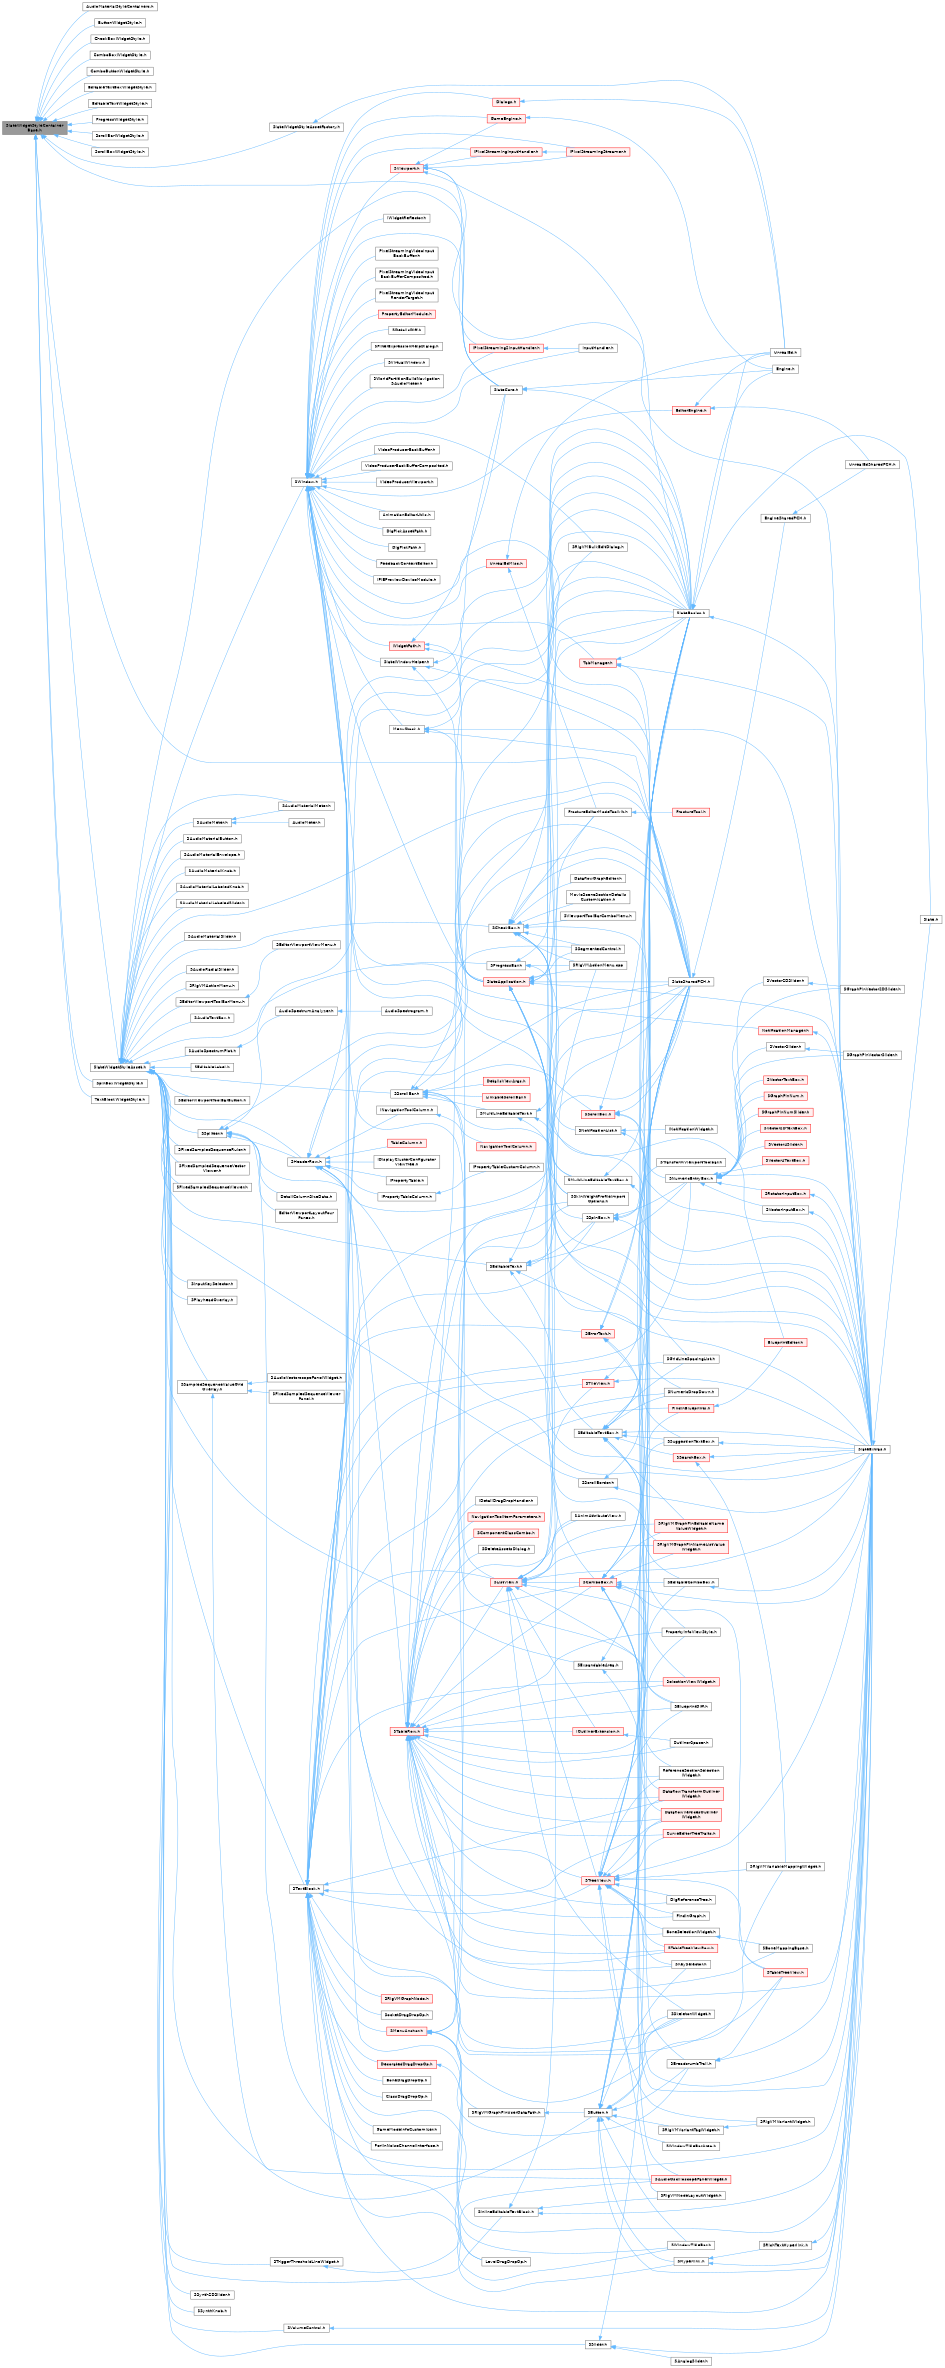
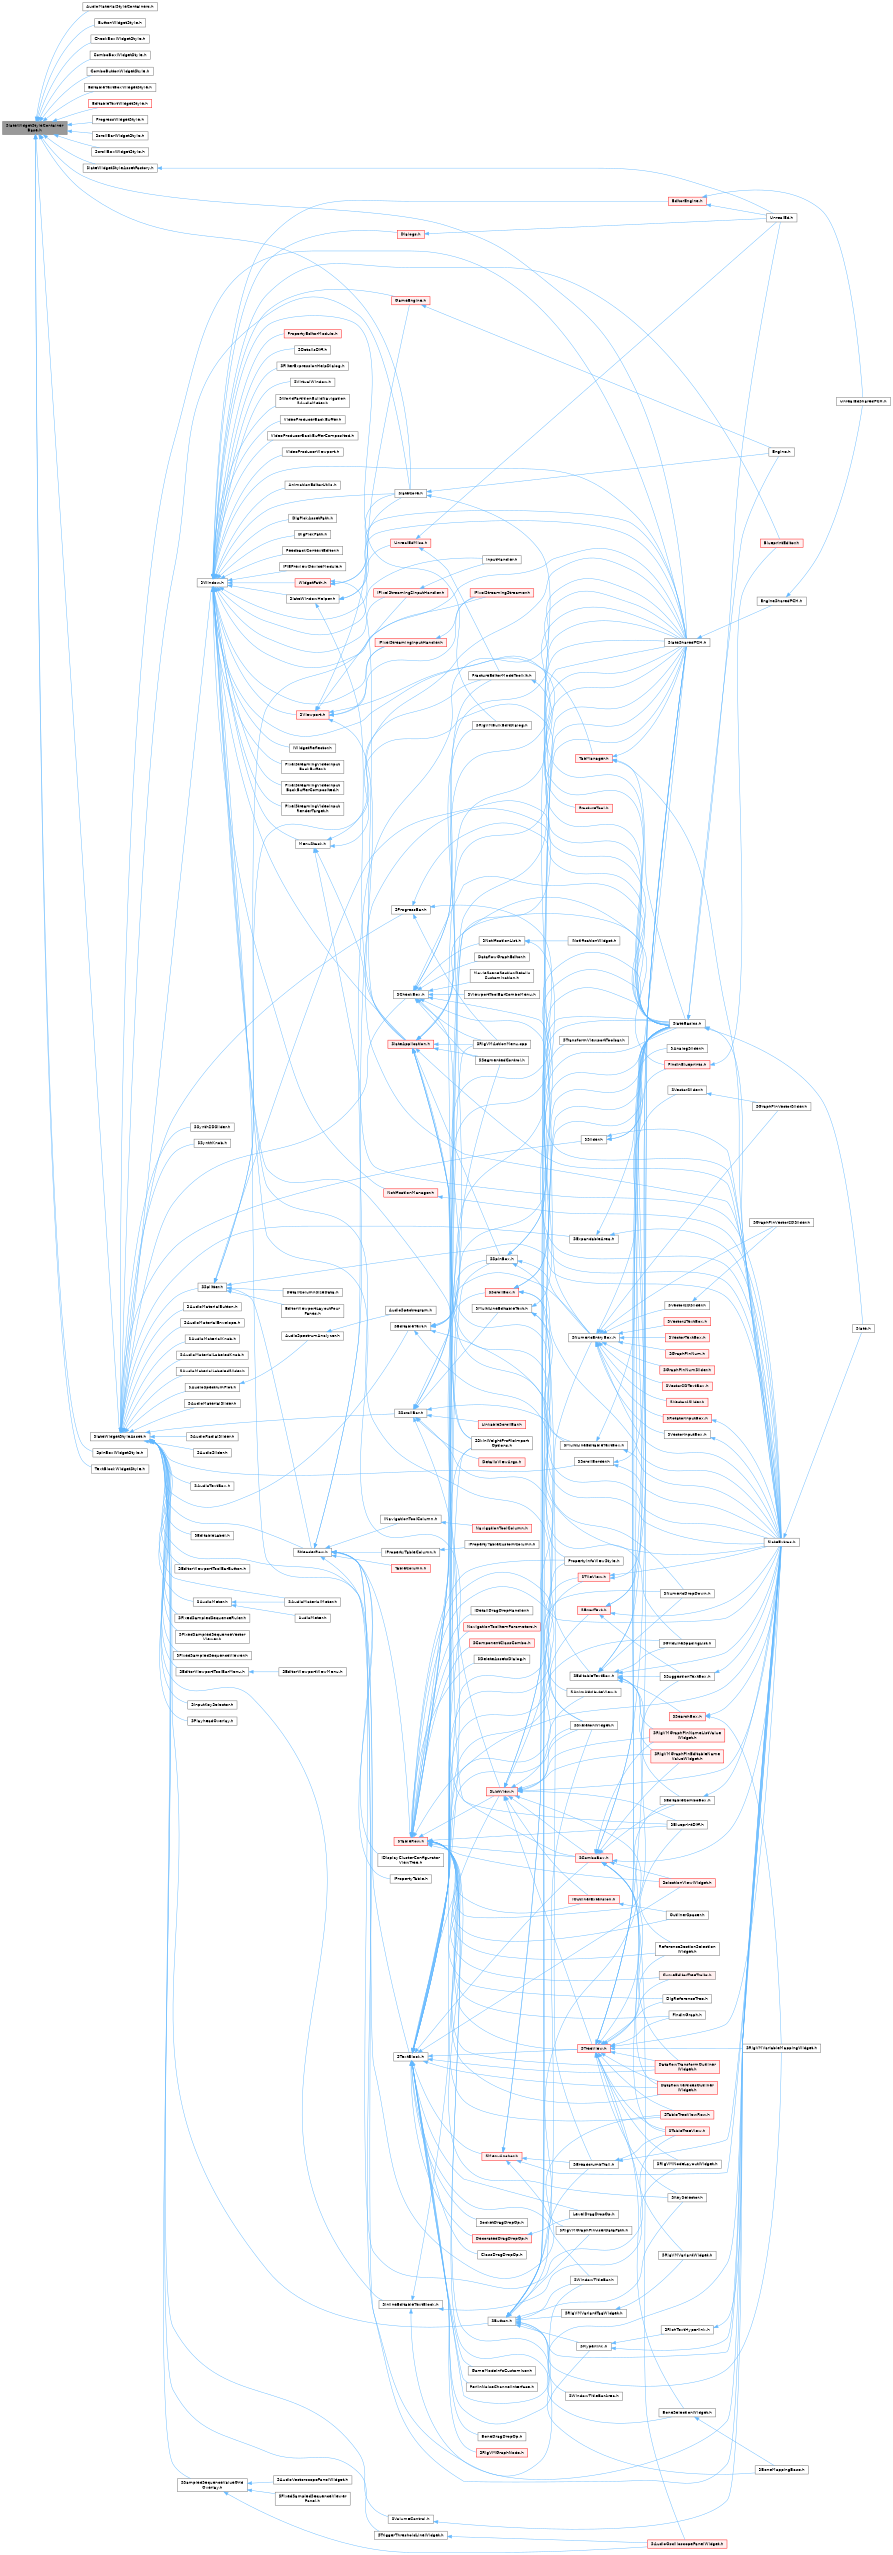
(120, 104) -> (120, 104)
(212, 986) -> (212, 1453)
(691, 1834) -> (687, 1975)
(566, 2113) -> (549, 2274)
